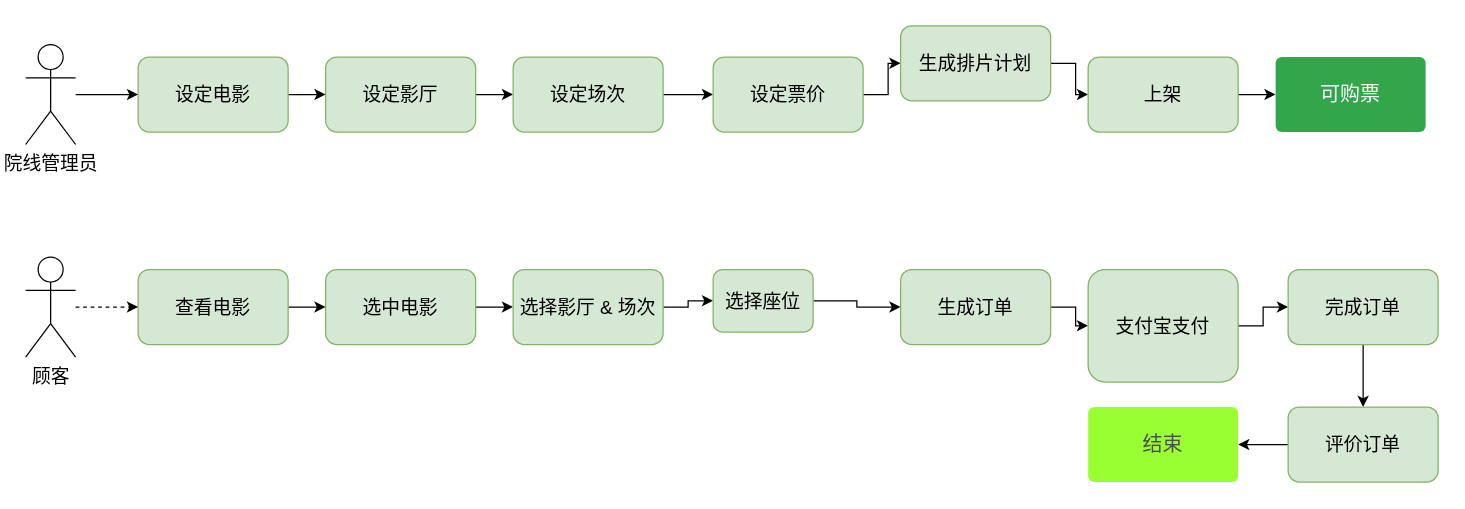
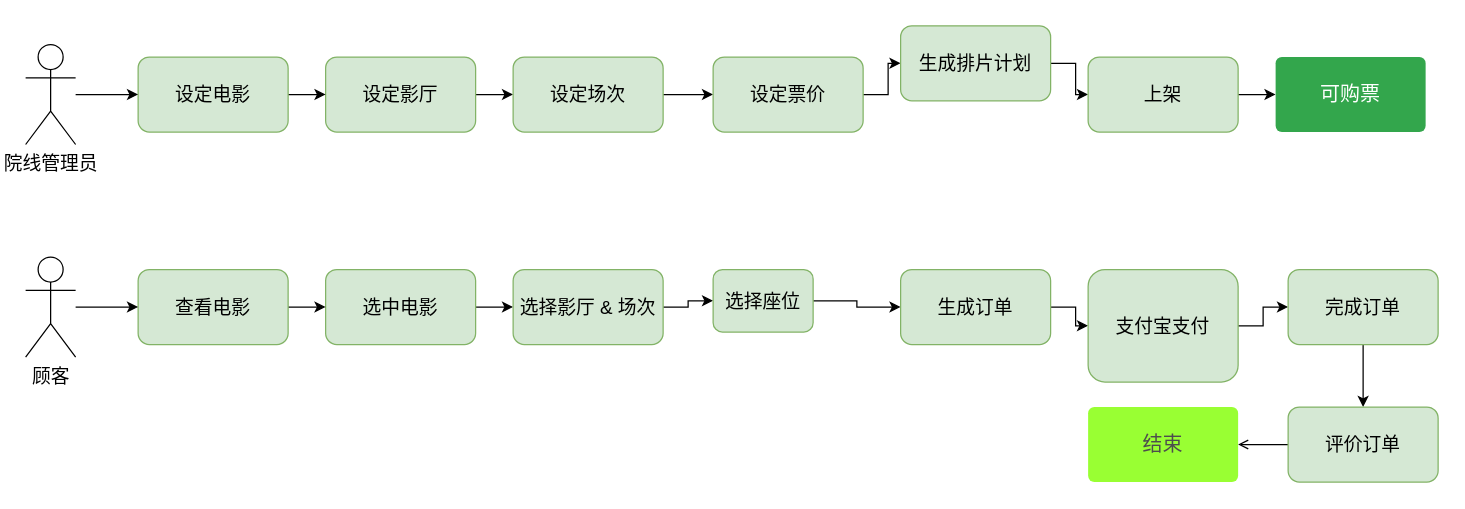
(103, 307) -> (103, 307)
(1248, 444) -> (1245, 444)
